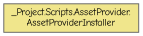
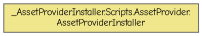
(71, 18) -> (101, 18)
